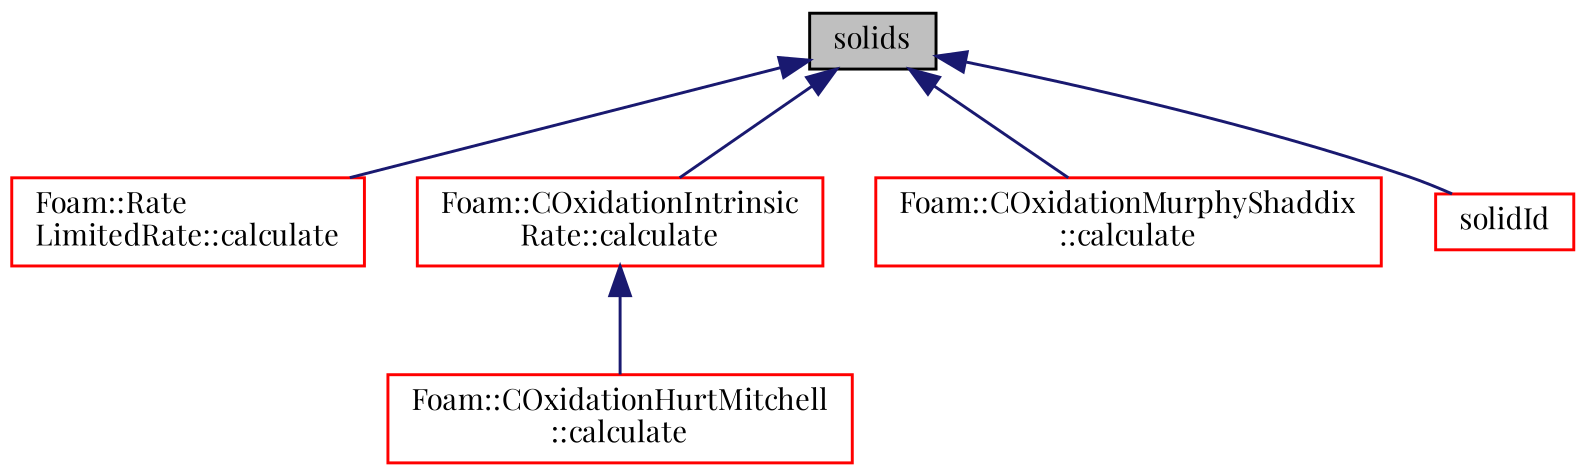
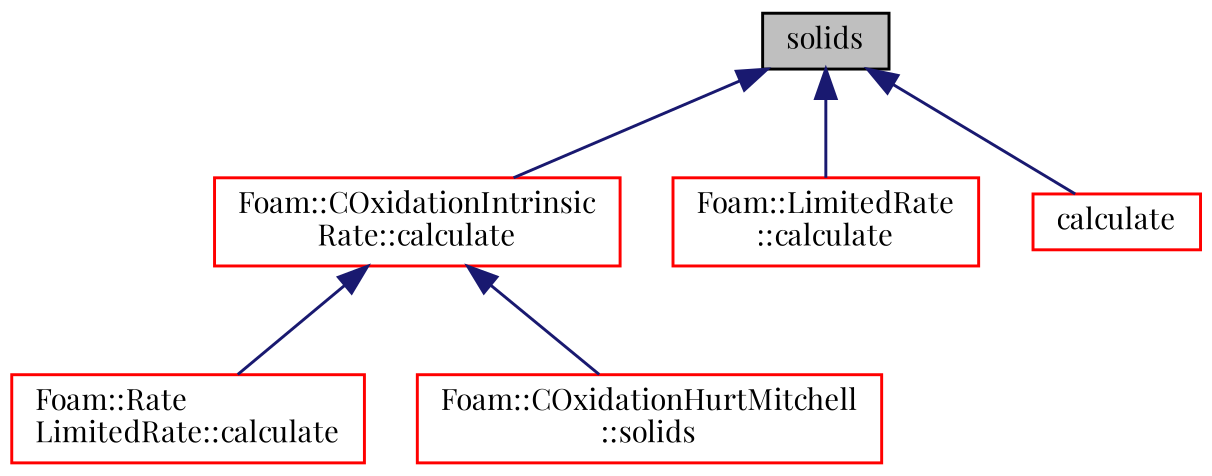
(565, 123) -> (291, 330)
(1129, 222) -> (826, 222)
(1505, 222) -> (1117, 222)
(620, 419) -> (649, 419)
